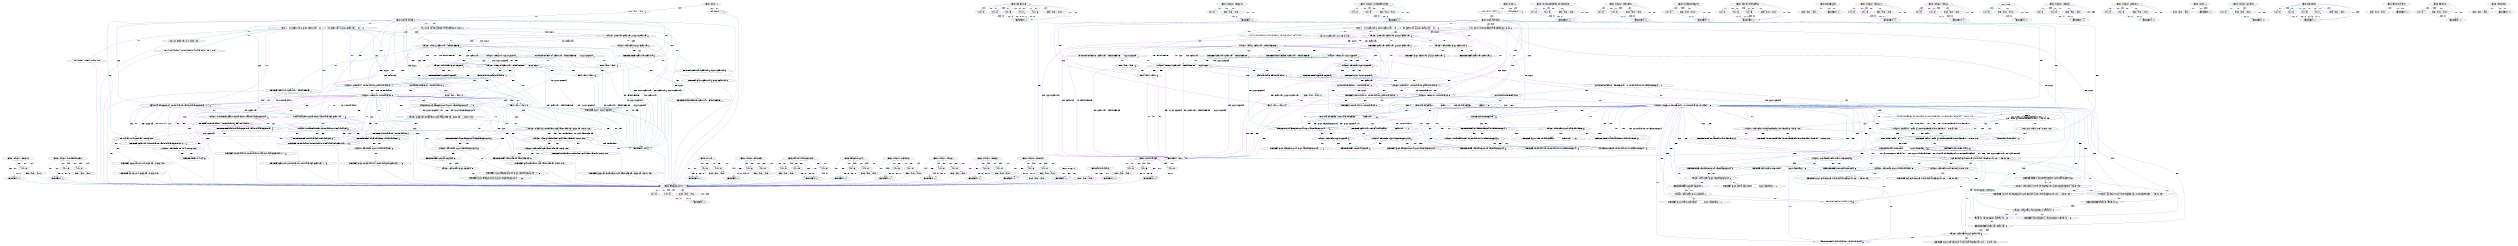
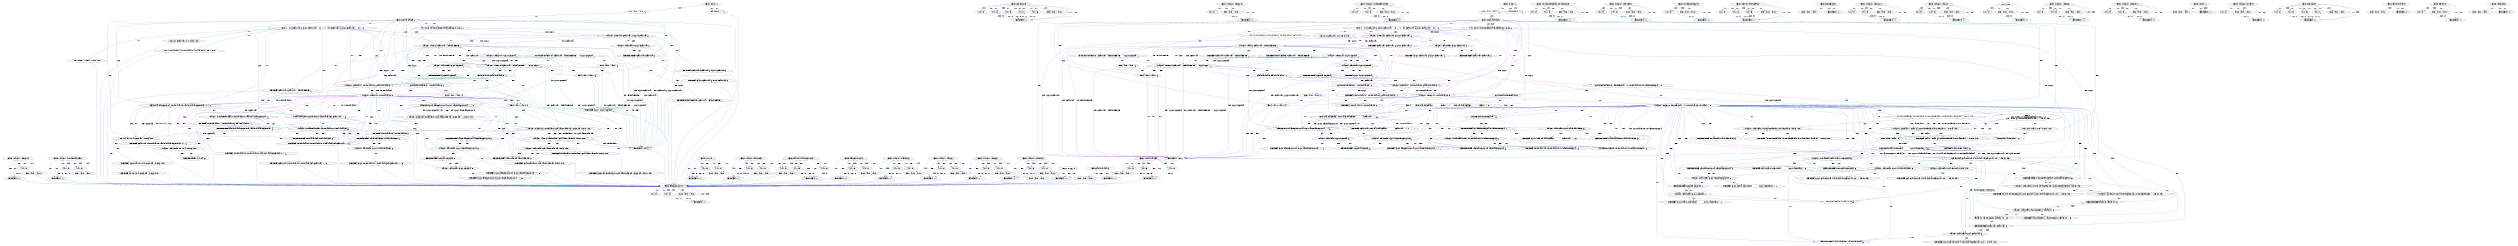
none -> (2061, 205)
